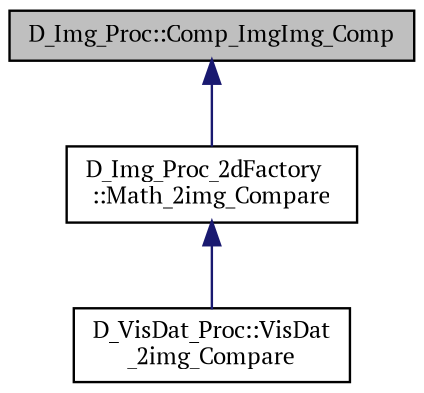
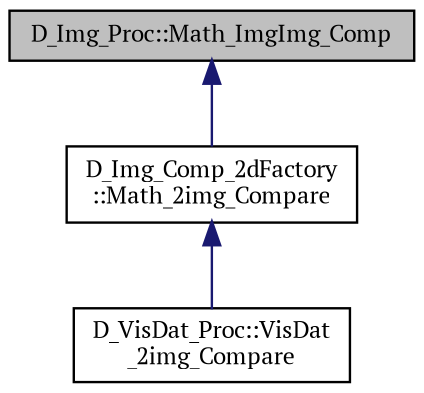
(212, 36) -> (212, 36)
(212, 184) -> (212, 184)
